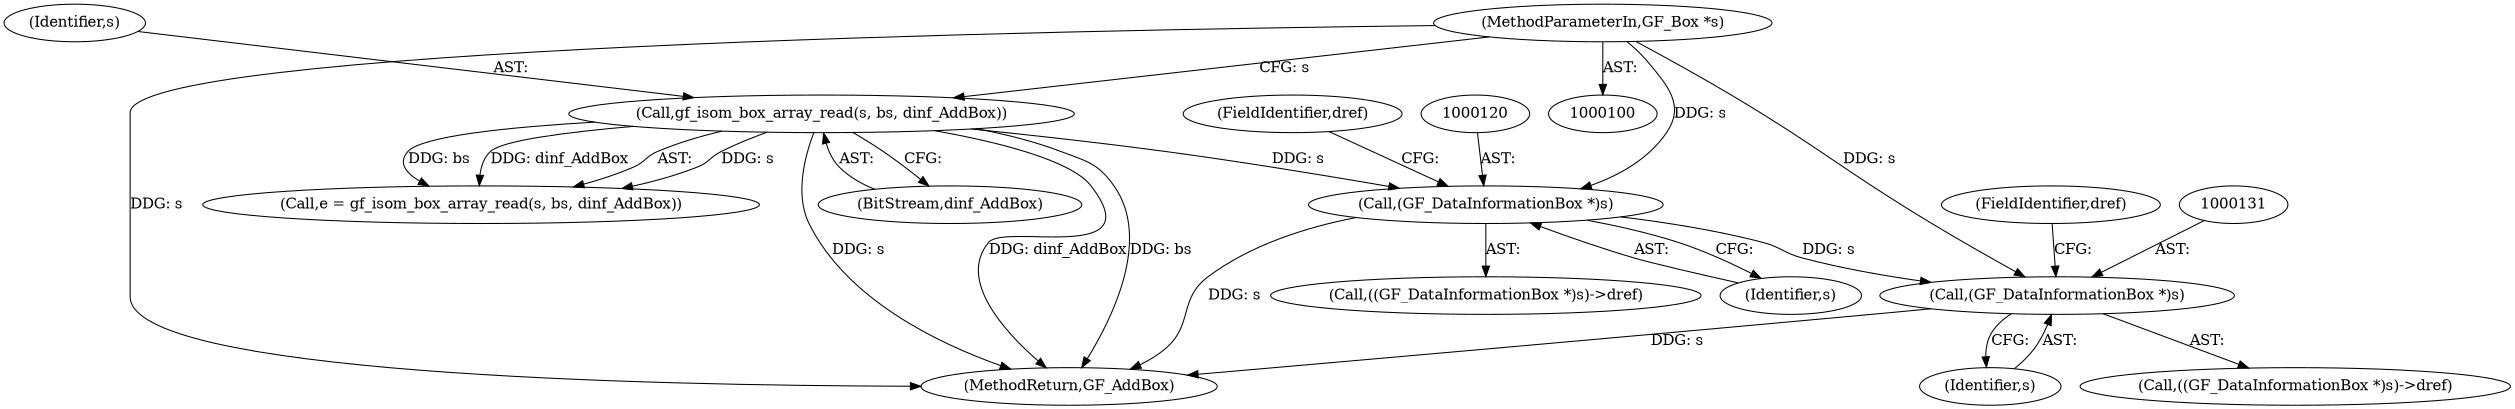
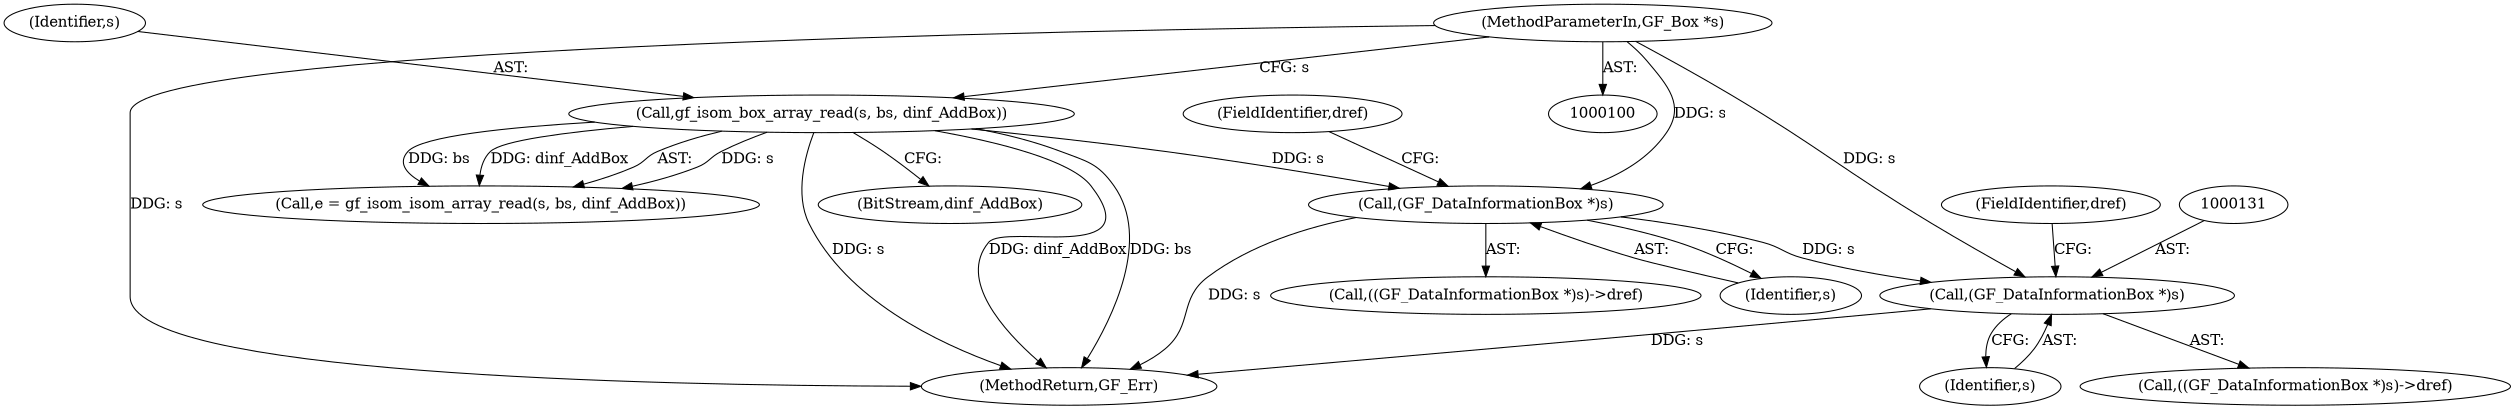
(1475, 114) -> none
(845, 172) -> none
(481, 205) -> (481, 205)
(1069, 386) -> (1069, 386)
